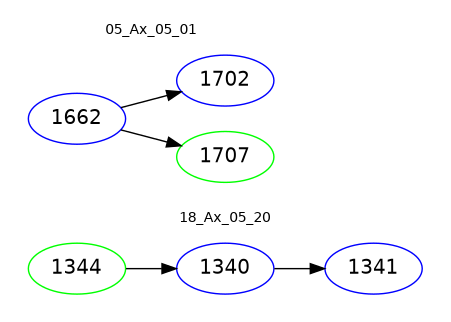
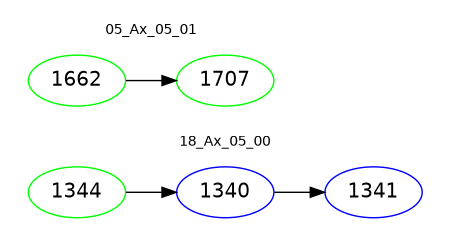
(225, 81) -> none
(77, 119) -> (77, 81)
(225, 218) -> (225, 142)
